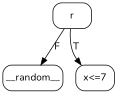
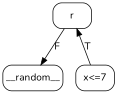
(71, 45) -> (85, 50)
